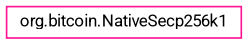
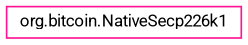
(124, 22) -> (124, 22)
